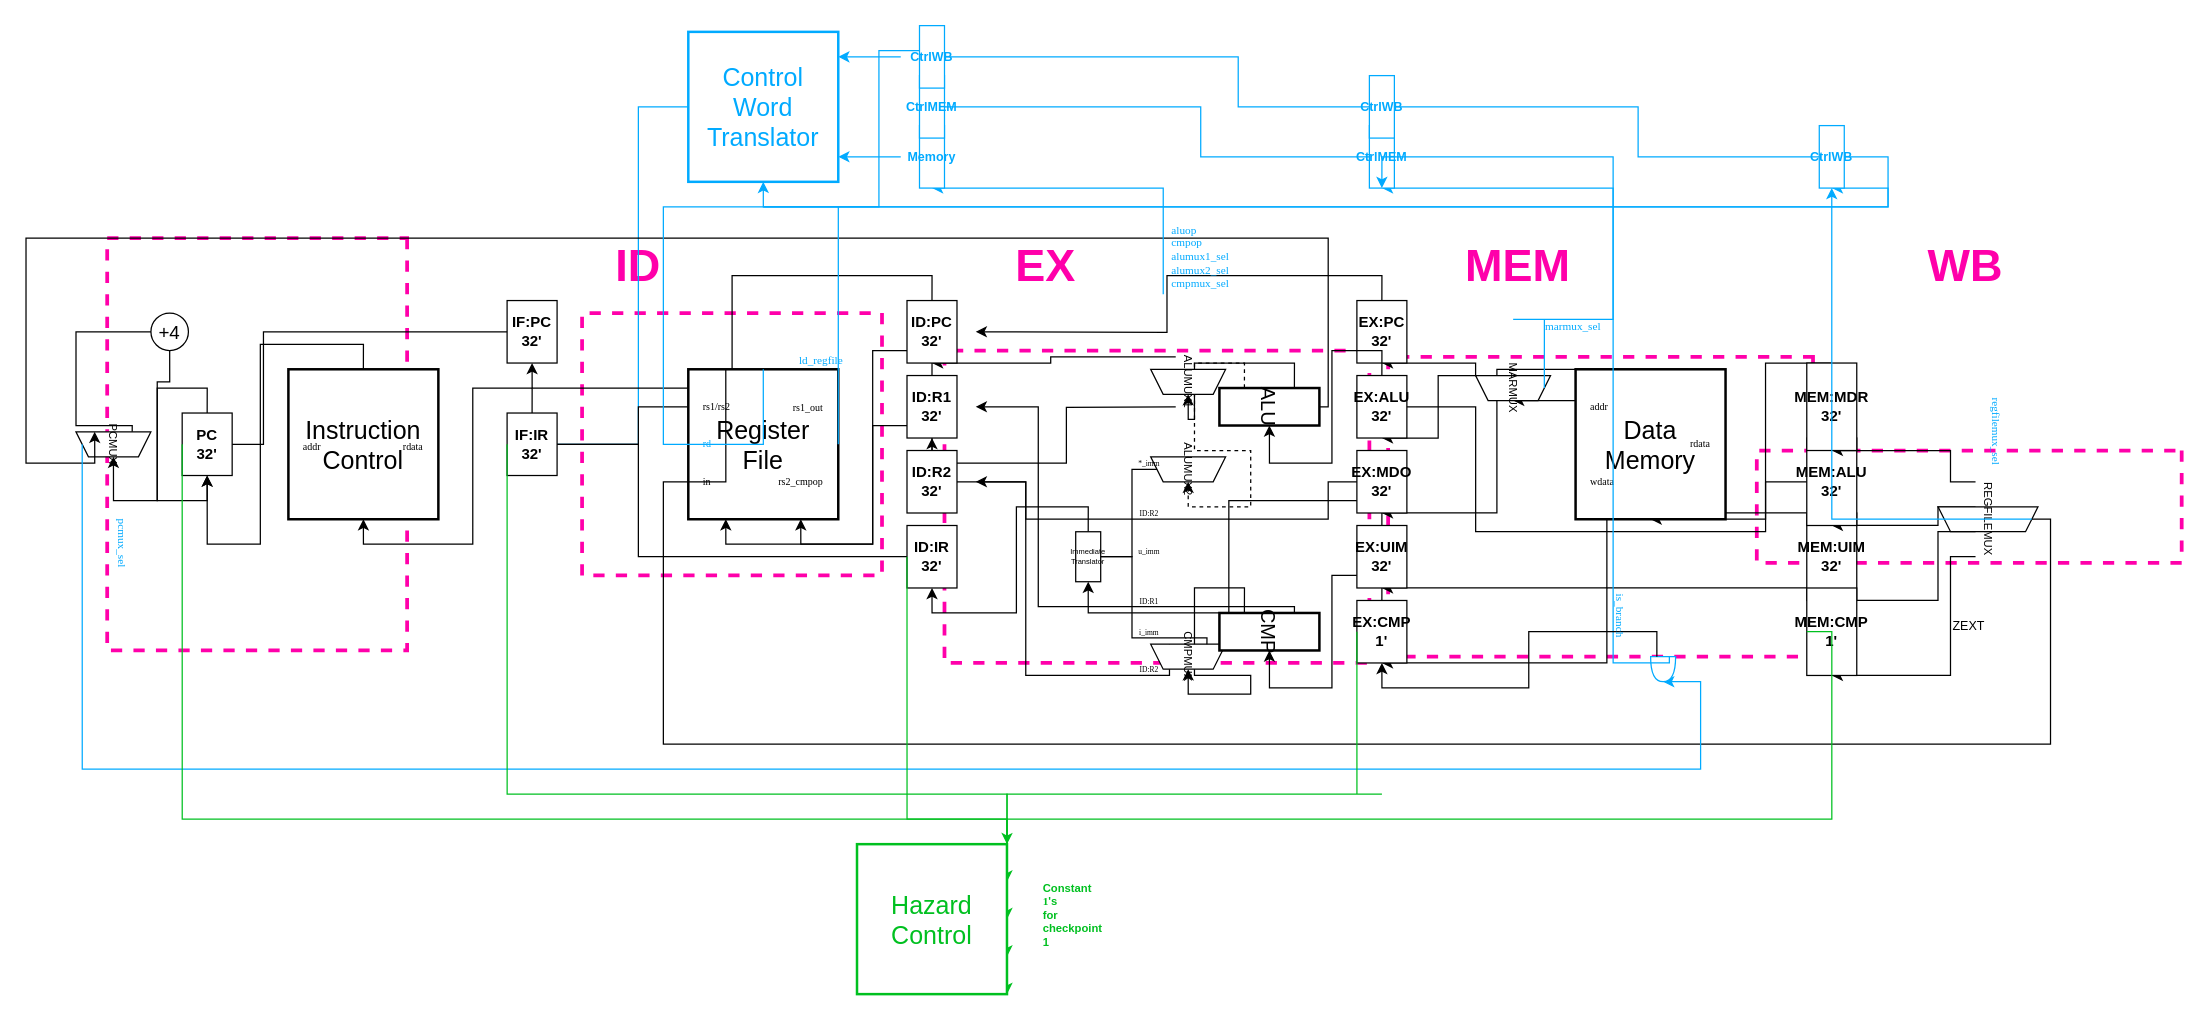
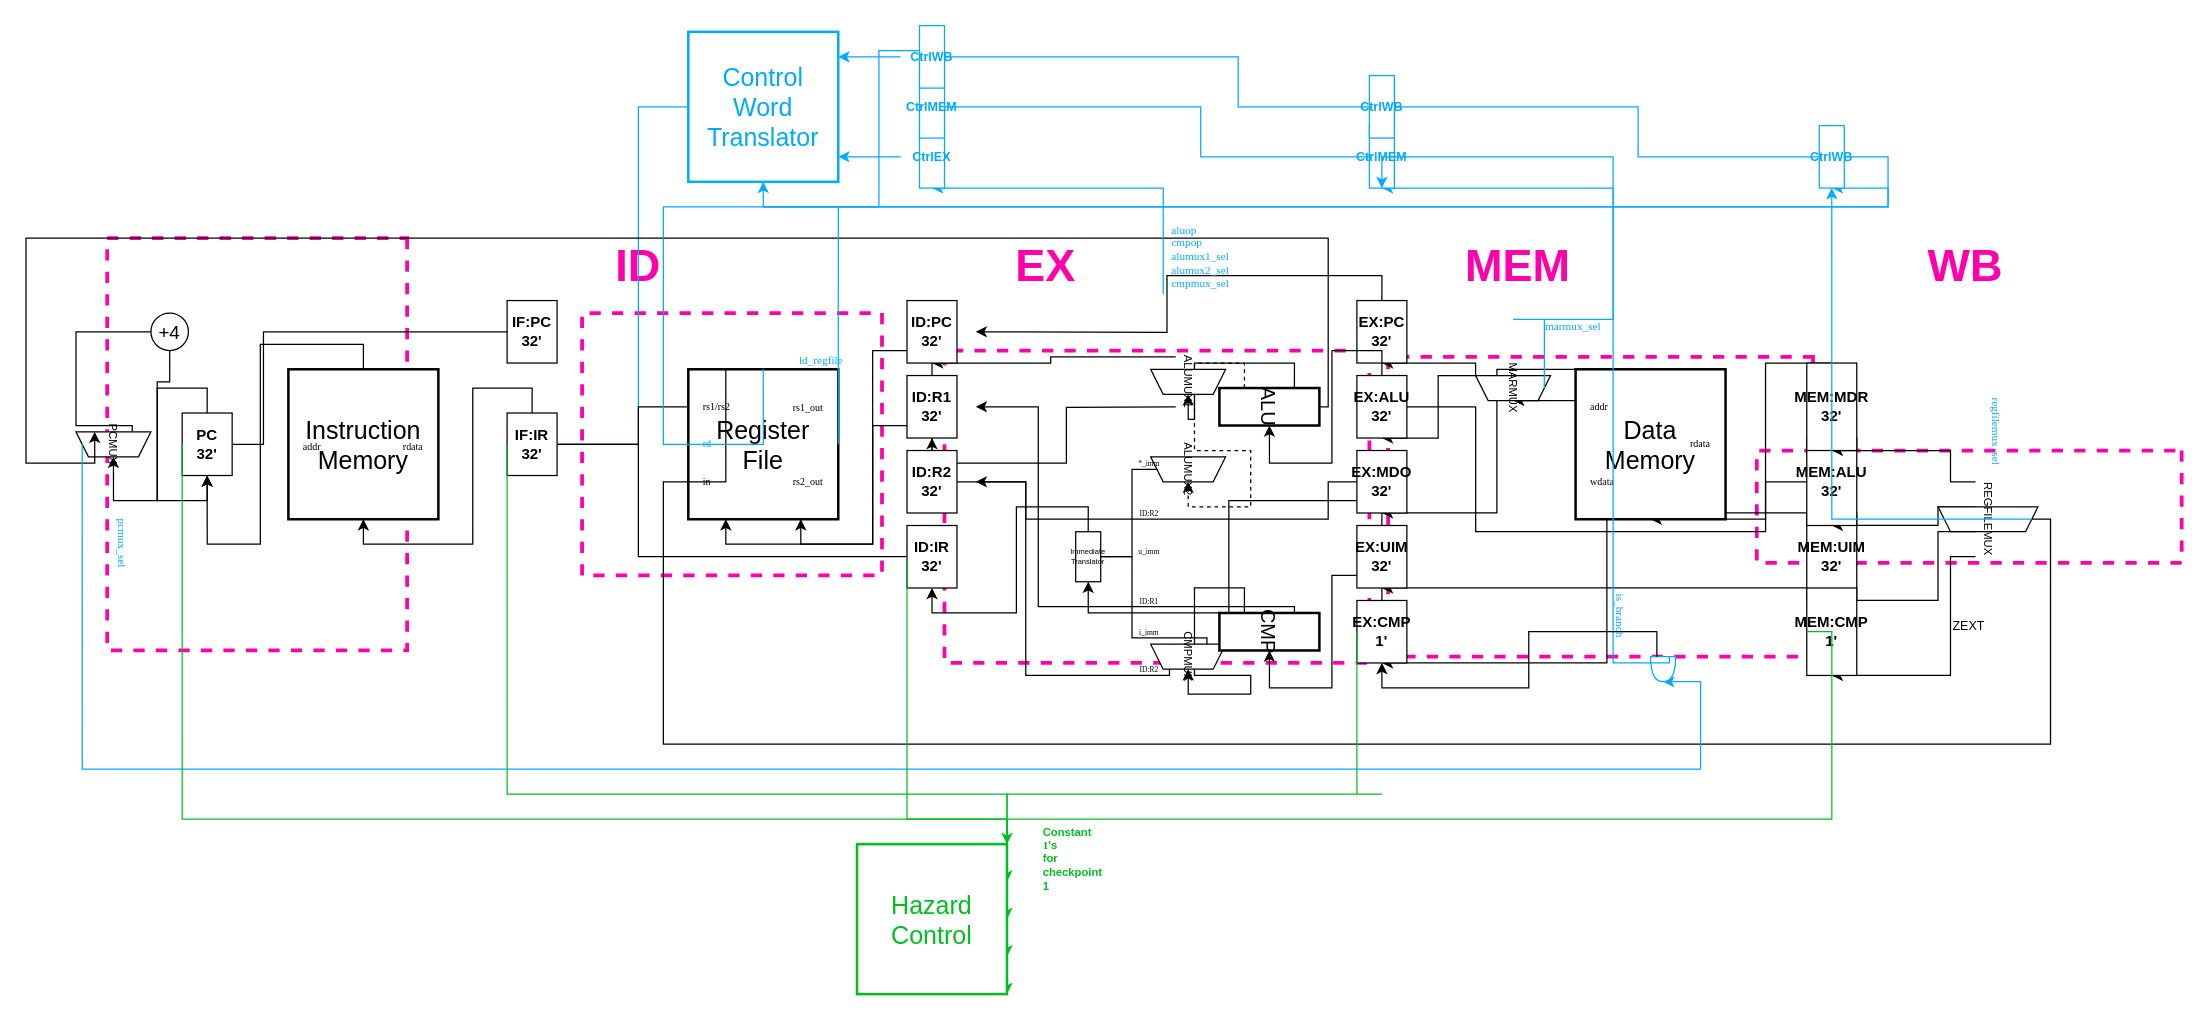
(932, 157) -> (932, 157)
(798, 276) -> none
(363, 444) -> (363, 444)
(818, 481) -> (818, 481)
(1059, 916) -> (1059, 859)
